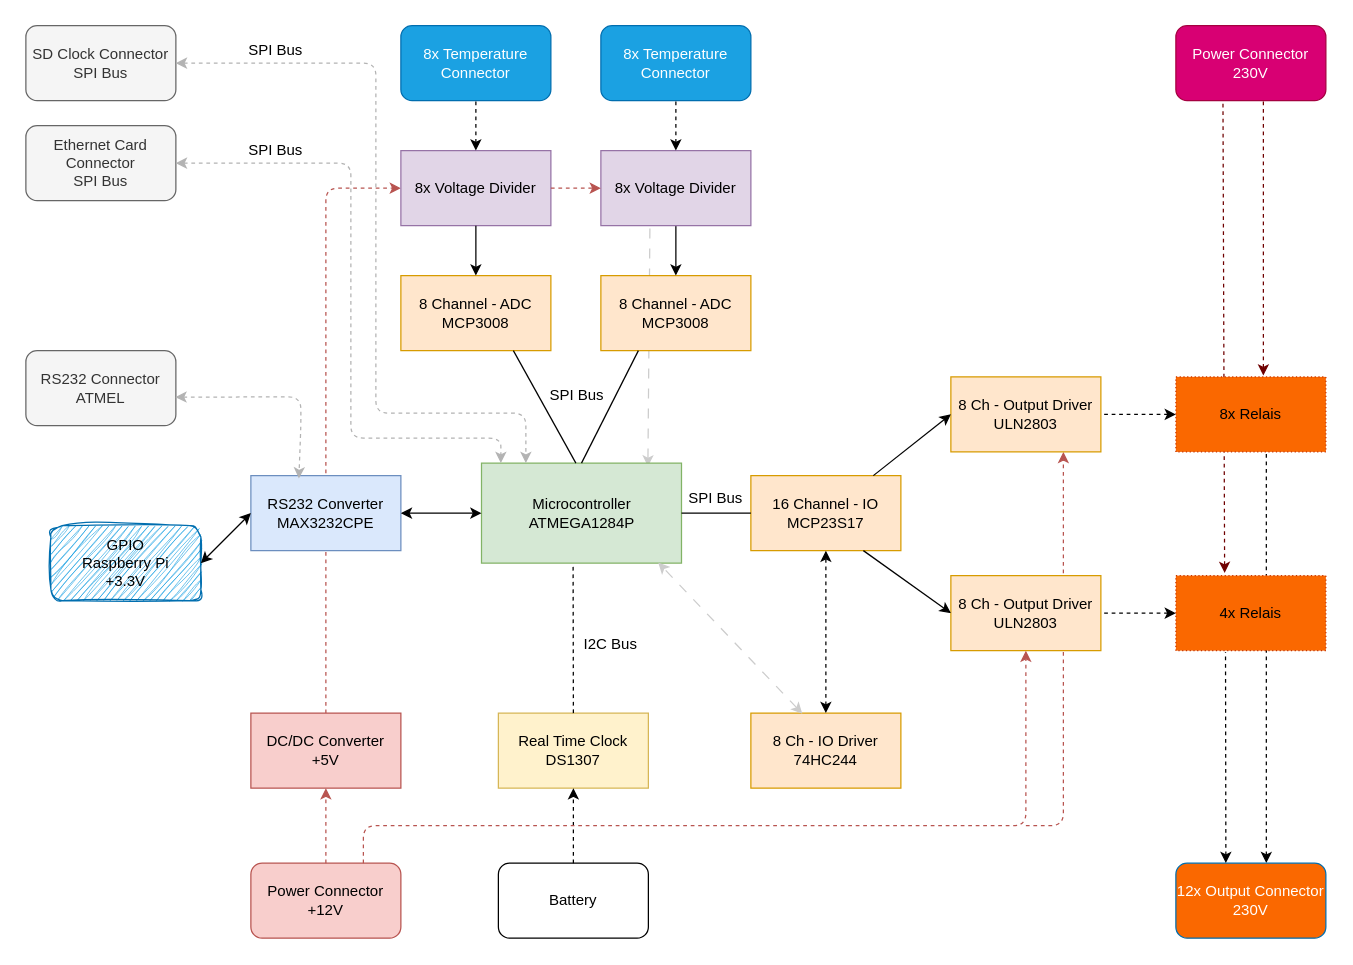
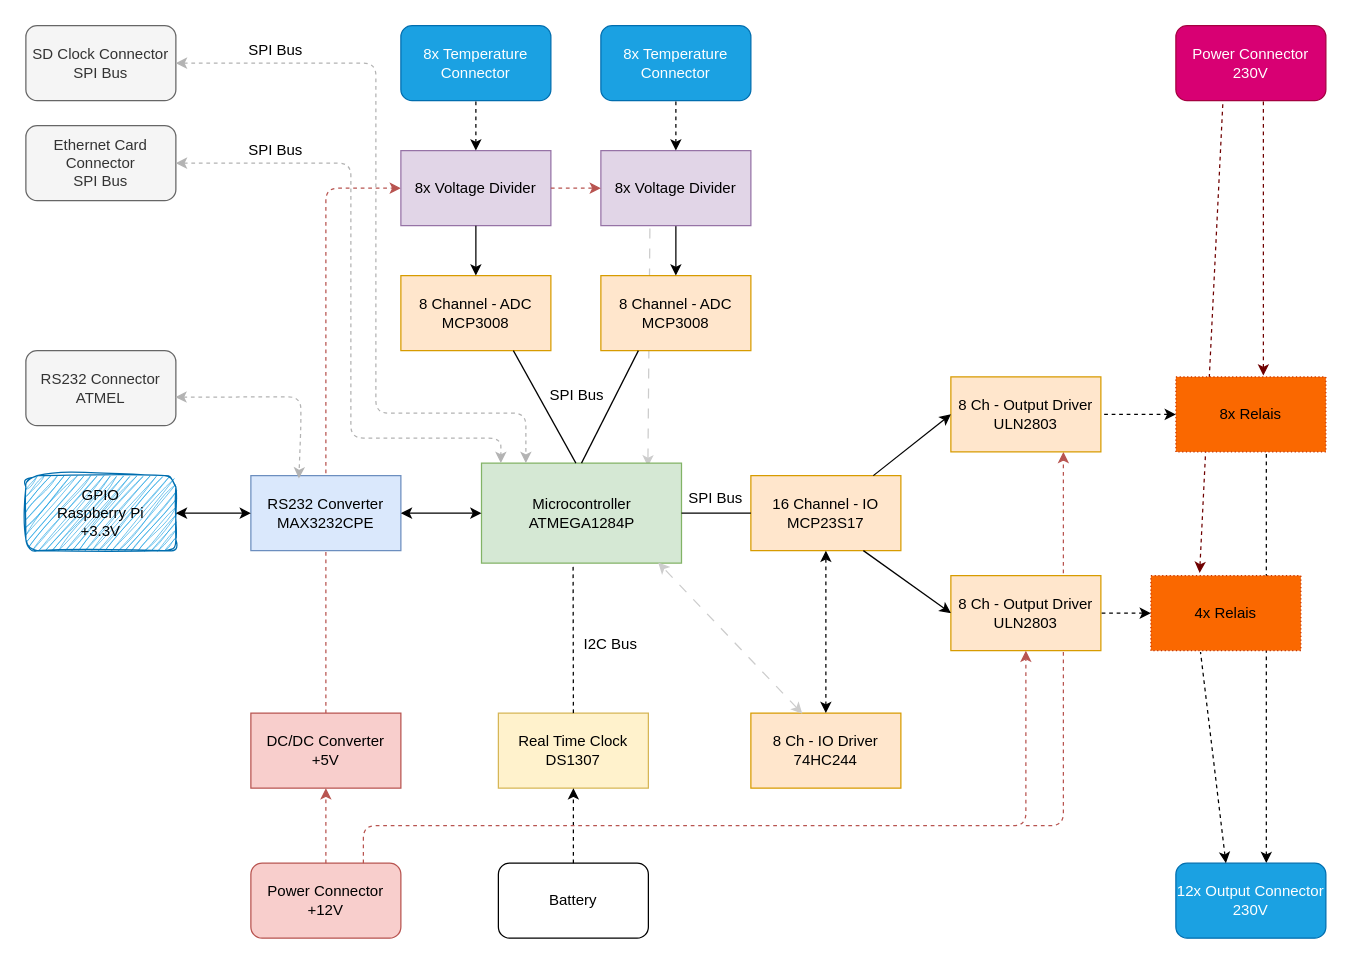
(126, 563) -> (101, 513)
(1251, 613) -> (1226, 613)
(1251, 901) -> (1251, 901)
